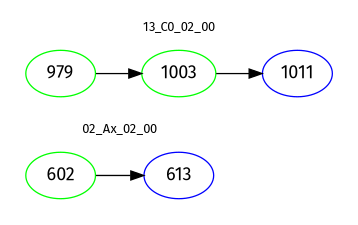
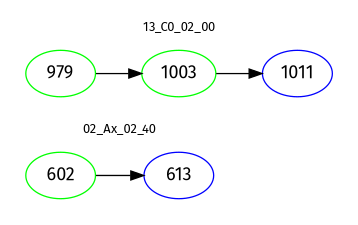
(120, 130) -> (120, 130)
